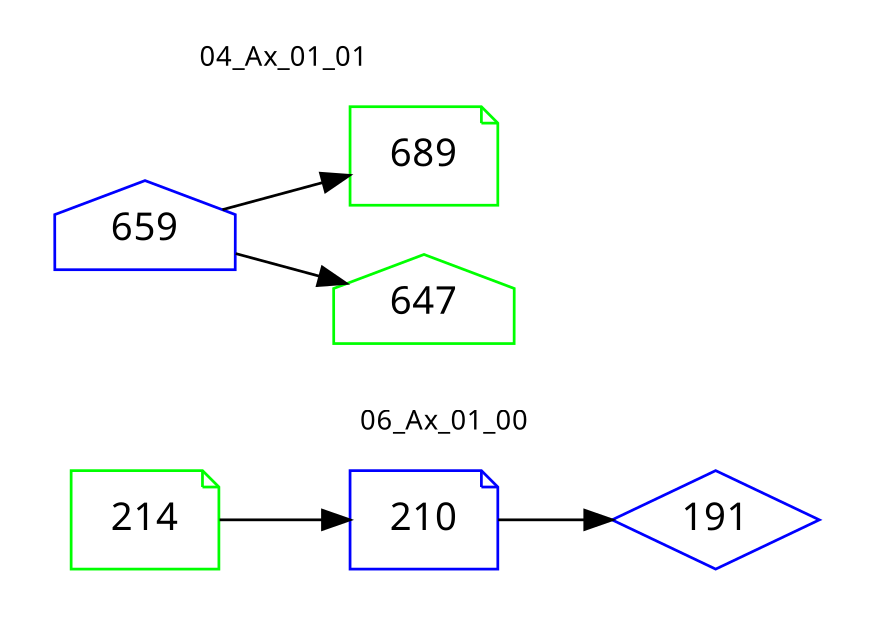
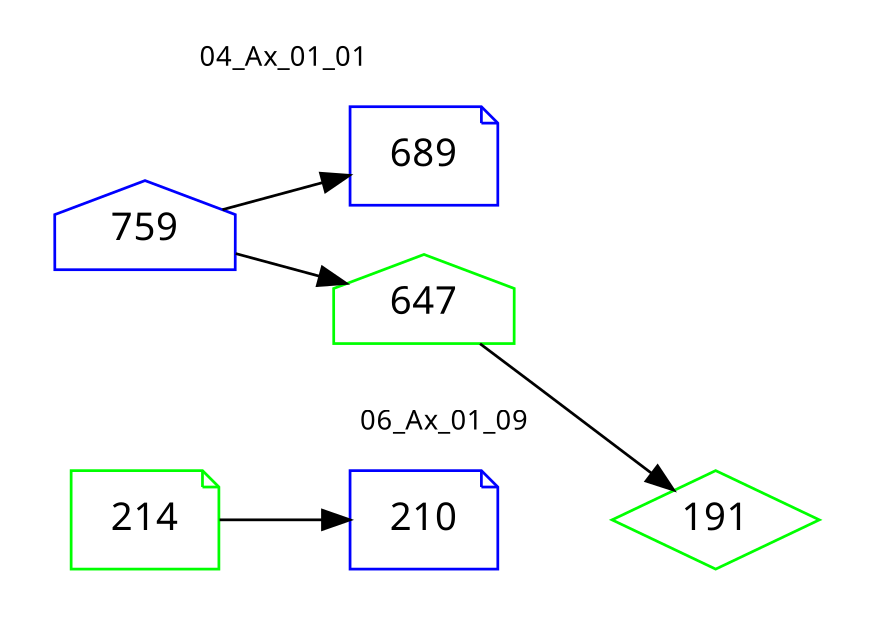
(424, 156) -> (424, 156)
(145, 230) -> (145, 230)
(445, 423) -> (445, 423)
(541, 520) -> (575, 415)
(716, 520) -> (716, 520)
